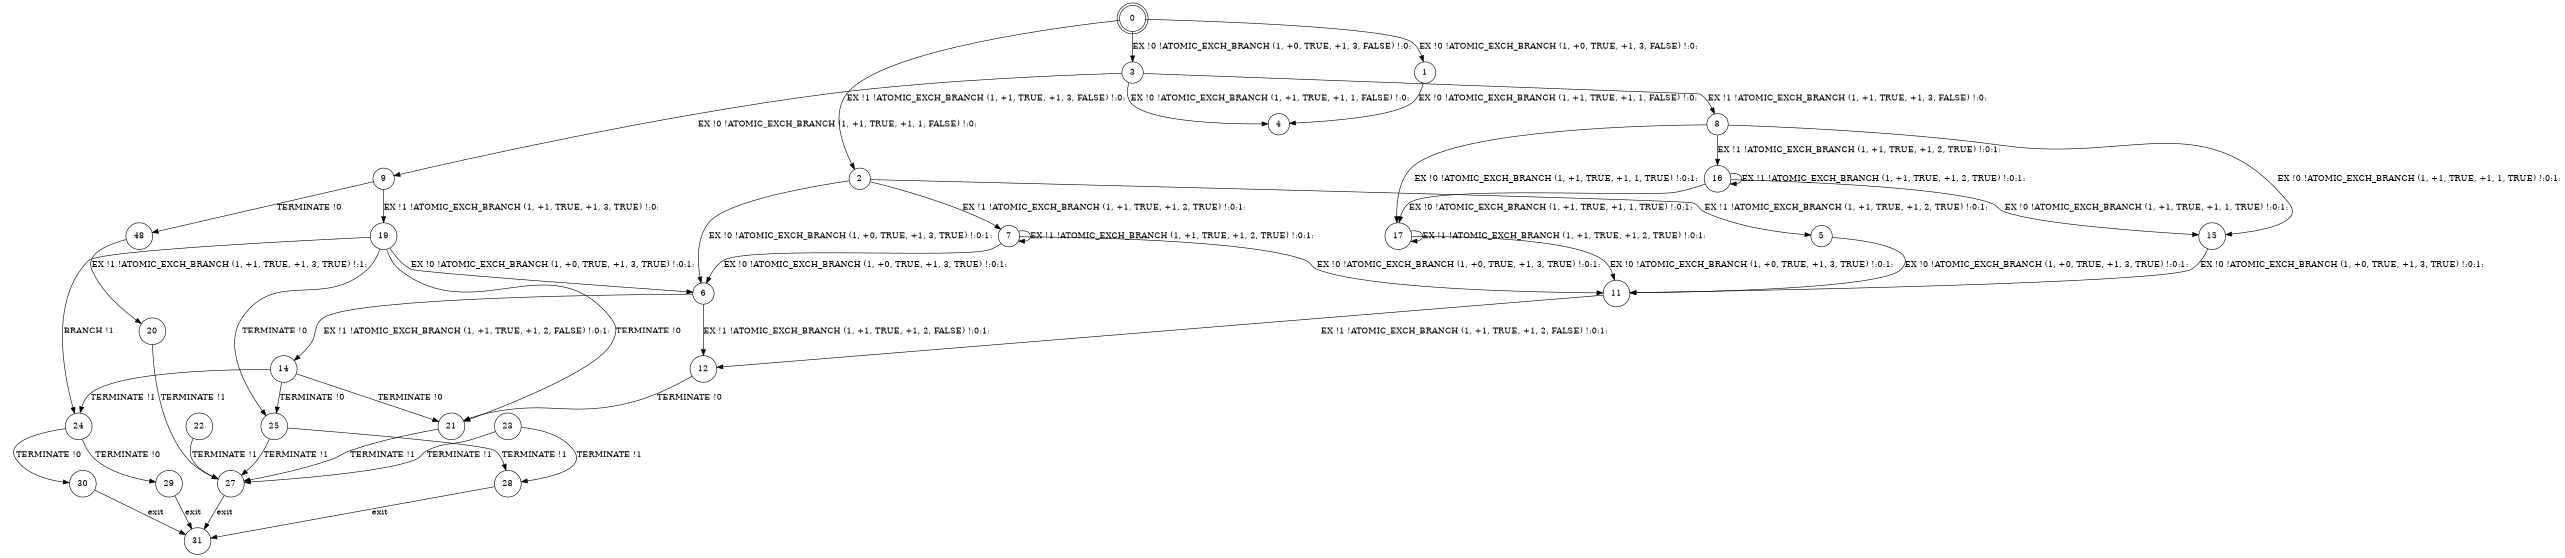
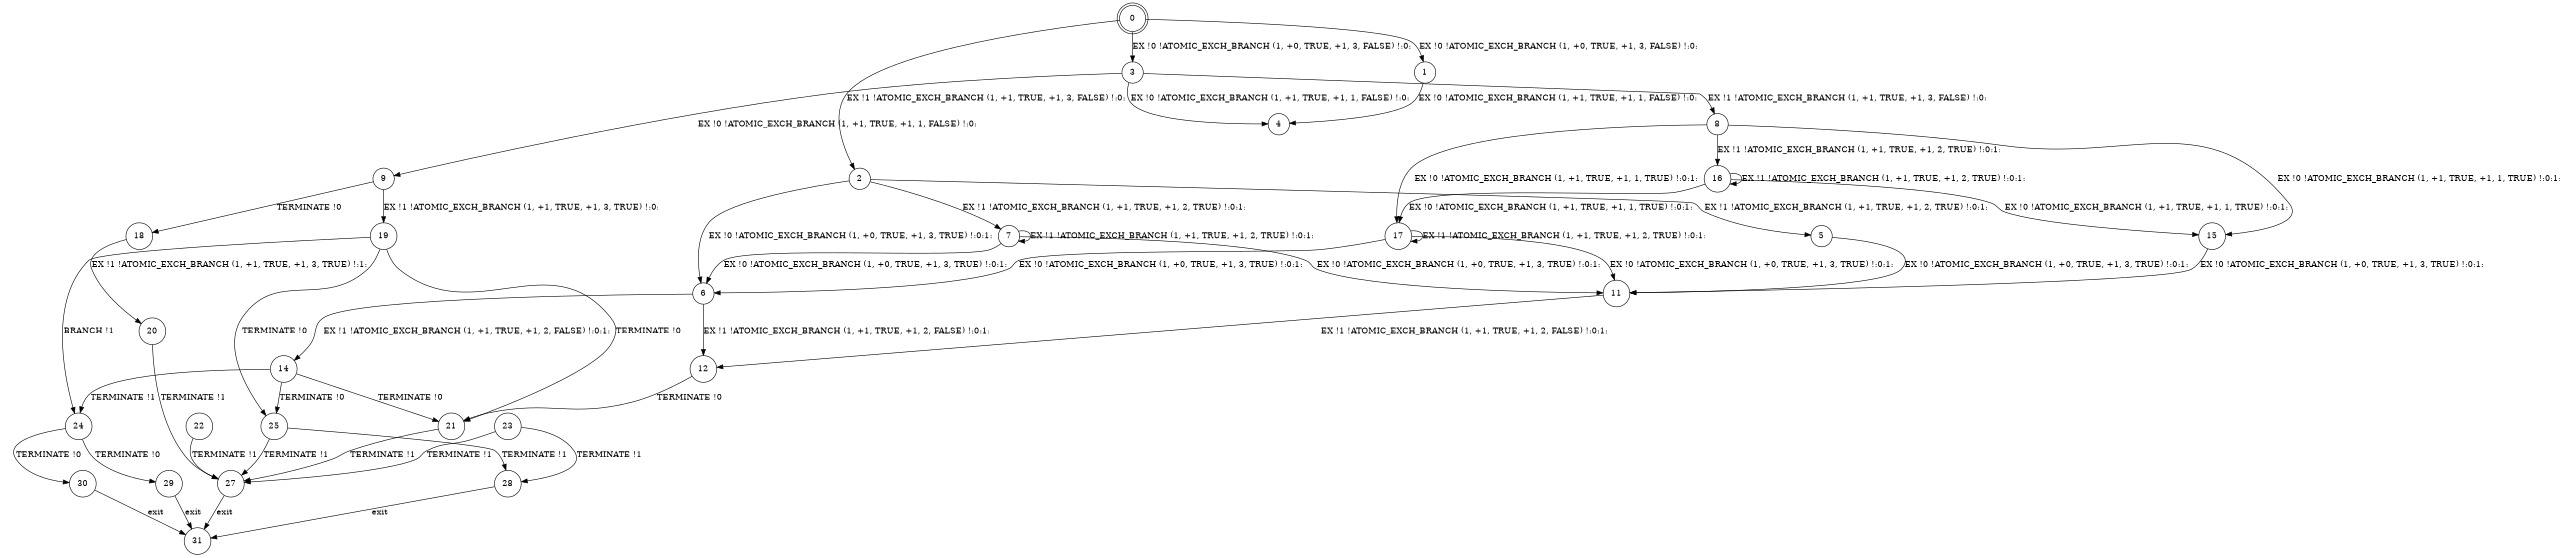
(139, 236) -> (139, 236)
(534, 280) -> (1050, 256)
